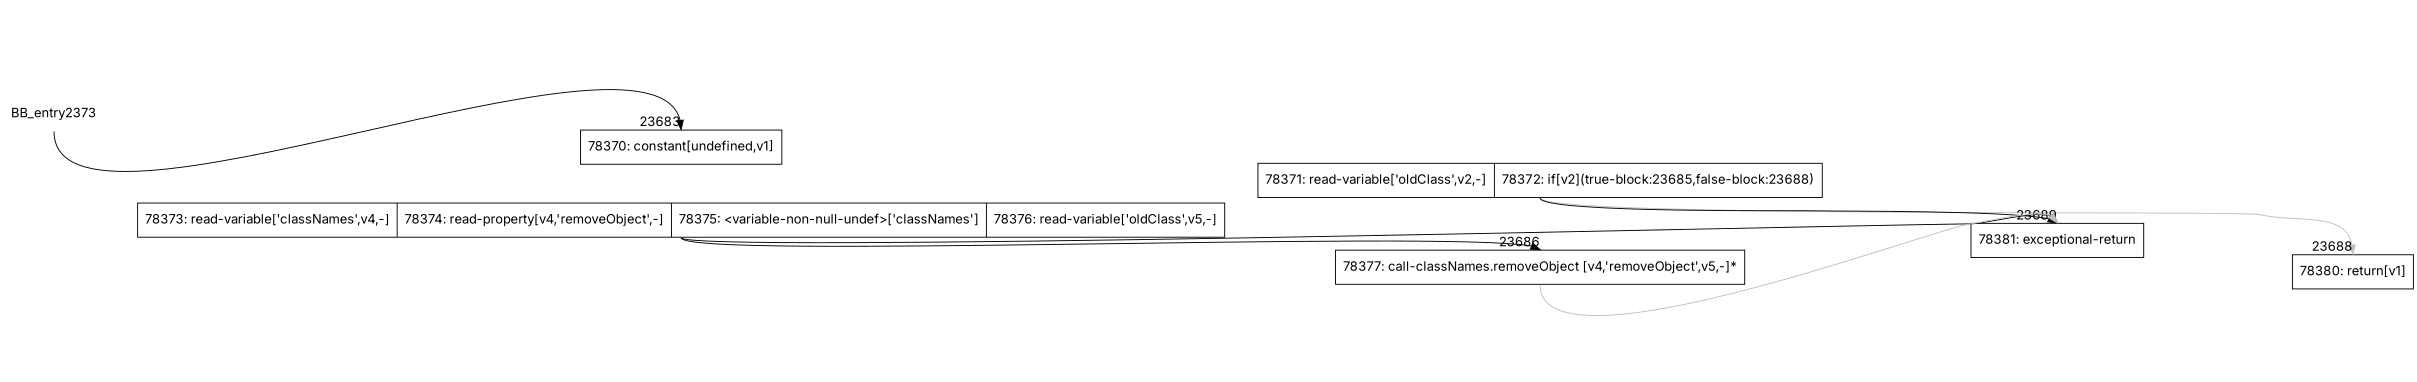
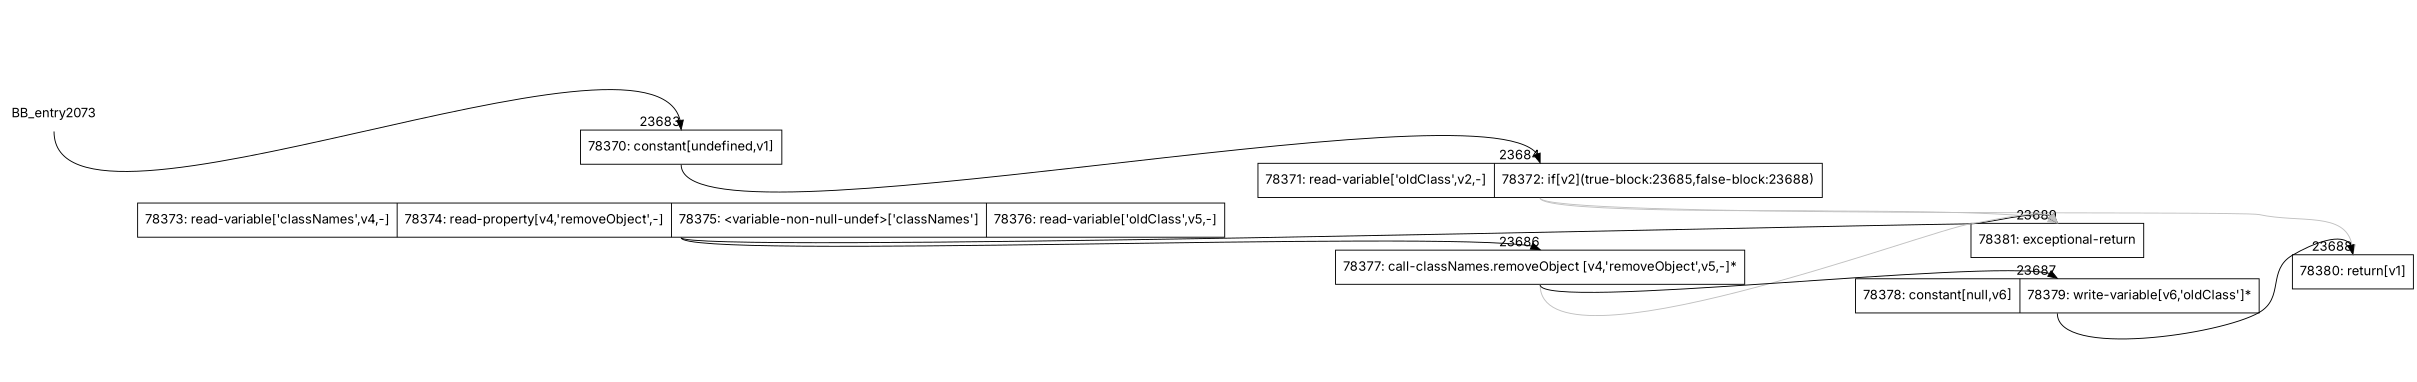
(54, 114) -> (54, 114)
none -> (1107, 164)
(1794, 211) -> (1794, 211)
none -> (2057, 296)
